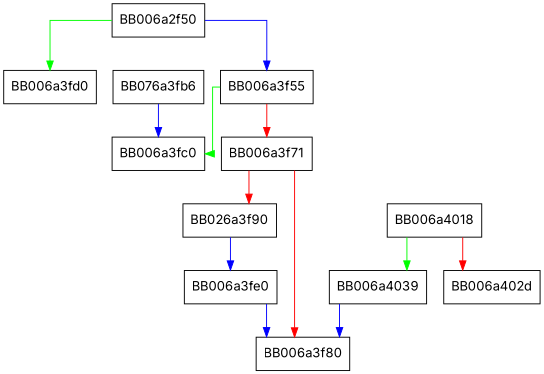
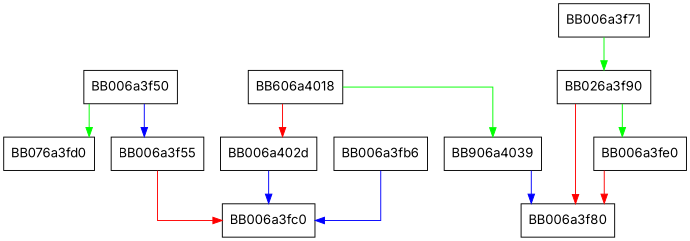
(158, 20) -> (131, 87)
(50, 87) -> (49, 154)
(158, 87) -> (381, 154)
(267, 116) -> none
(213, 117) -> (160, 220)
(249, 182) -> (604, 49)
none -> (269, 182)
(434, 220) -> (296, 87)
(230, 249) -> (622, 116)
(295, 249) -> (576, 149)
(378, 287) -> (493, 154)
(267, 316) -> (604, 182)
